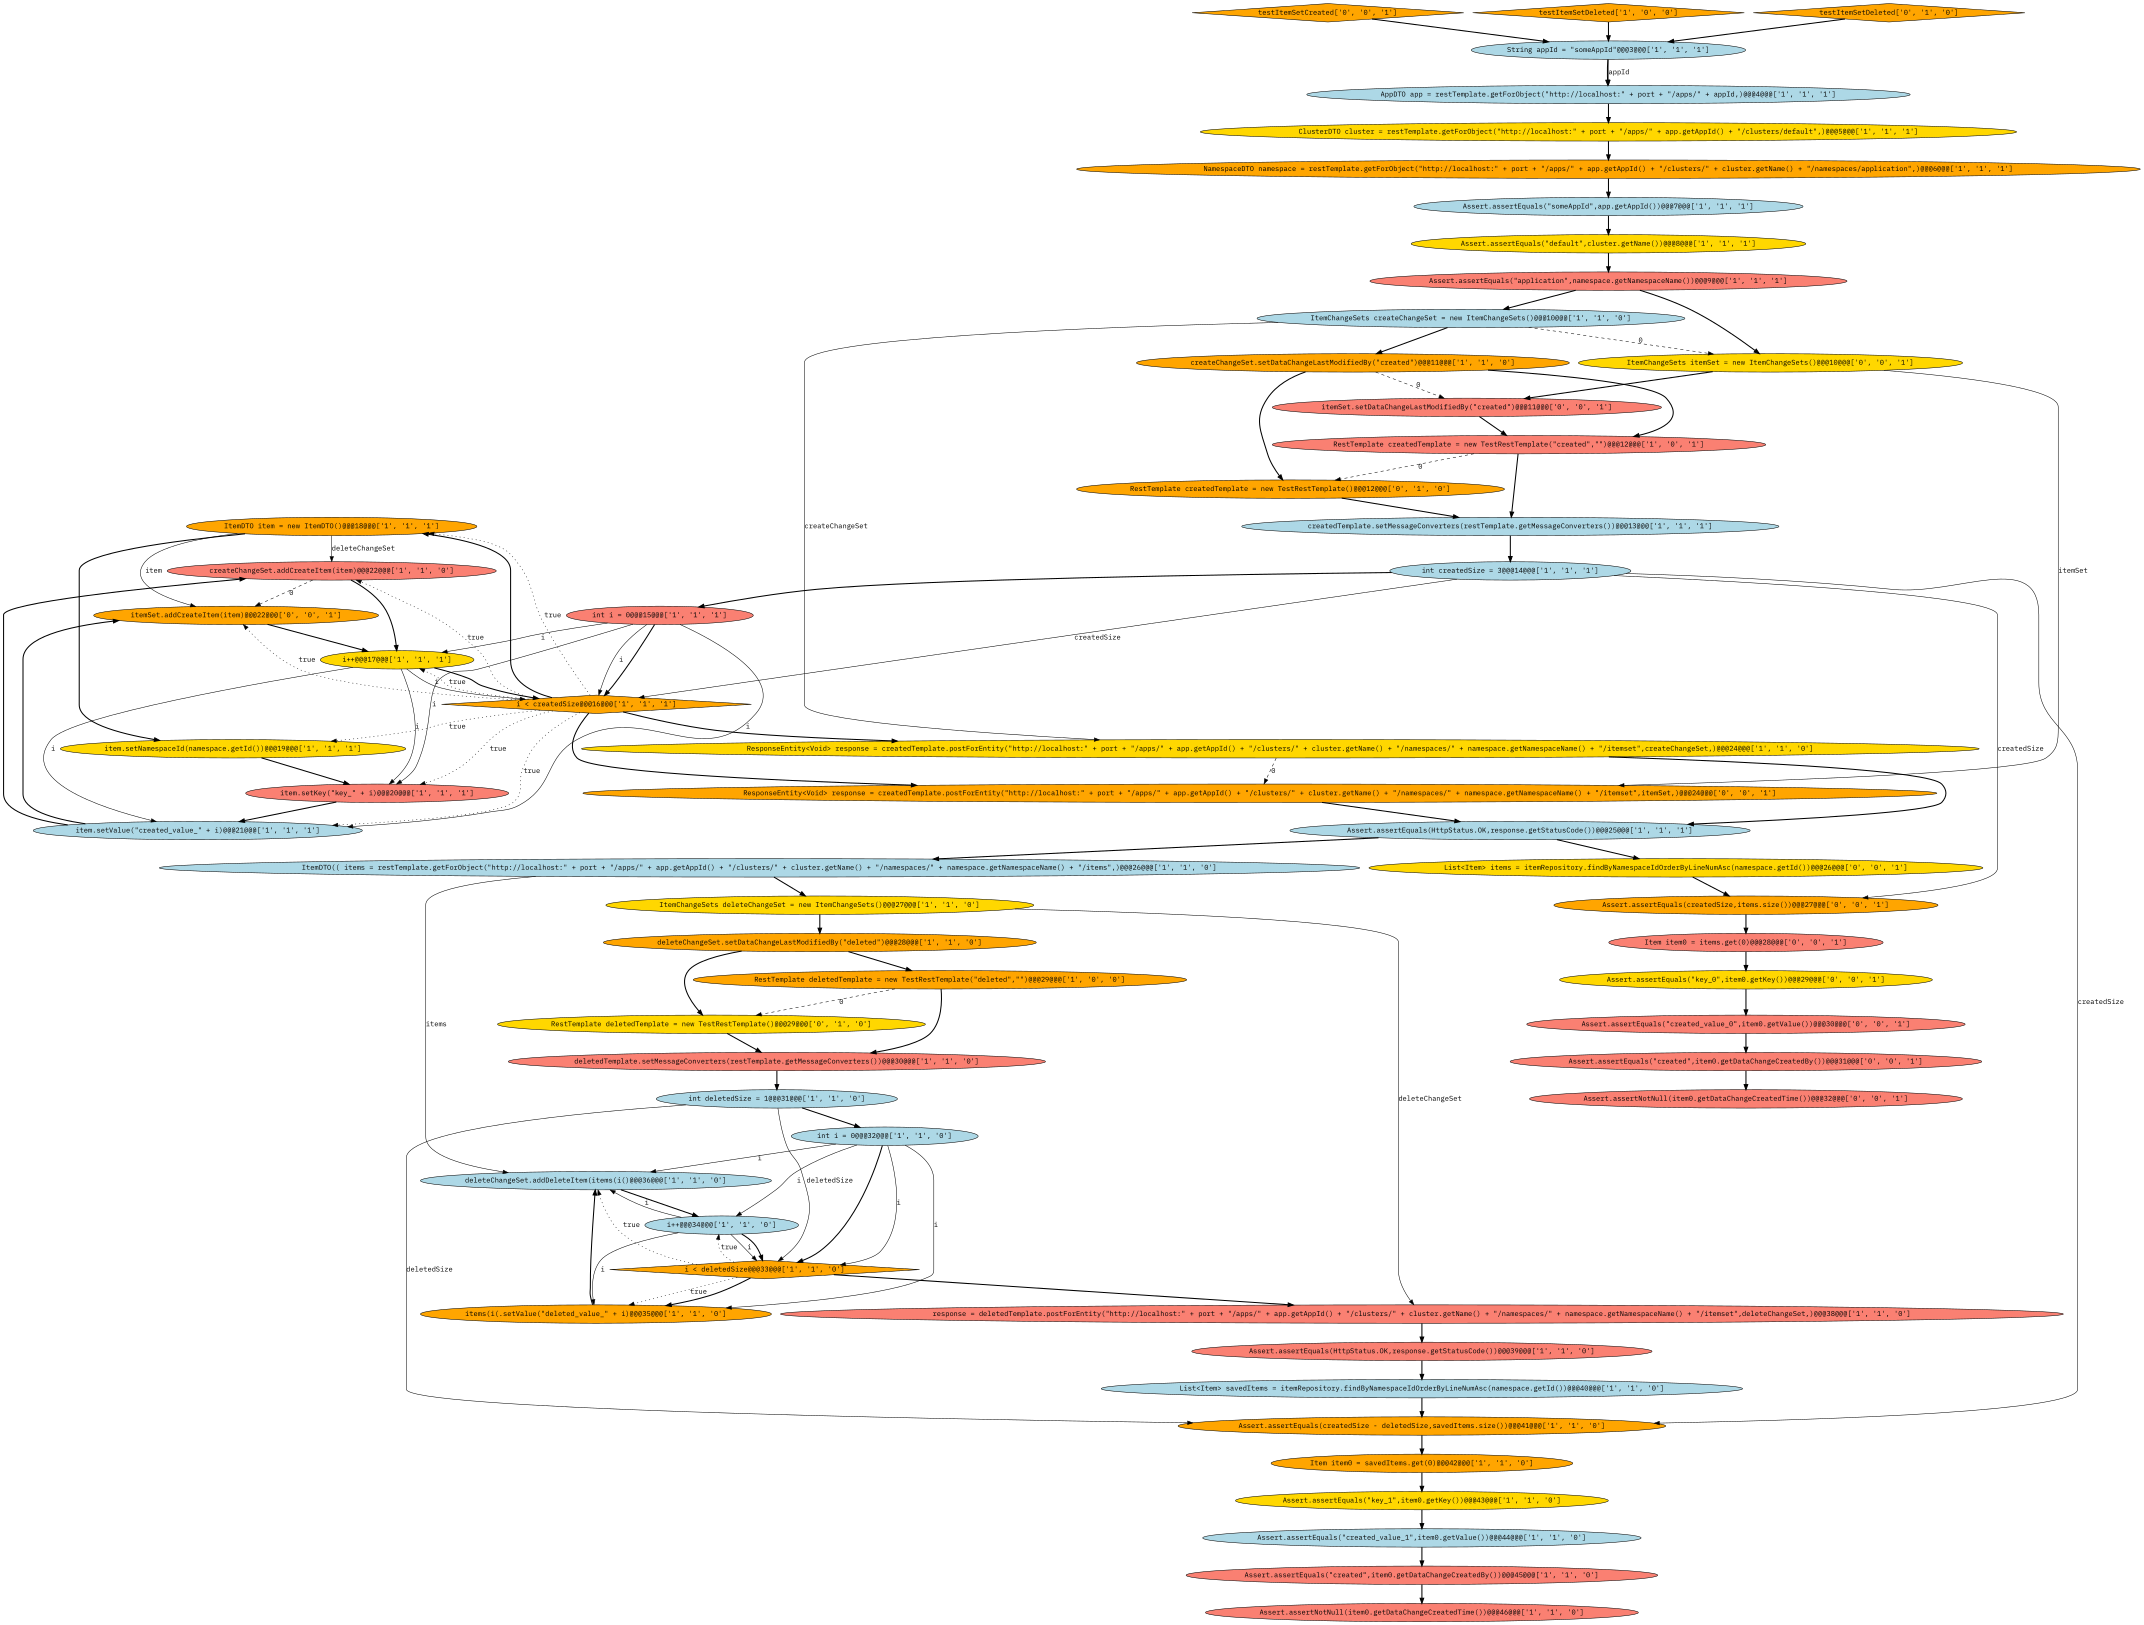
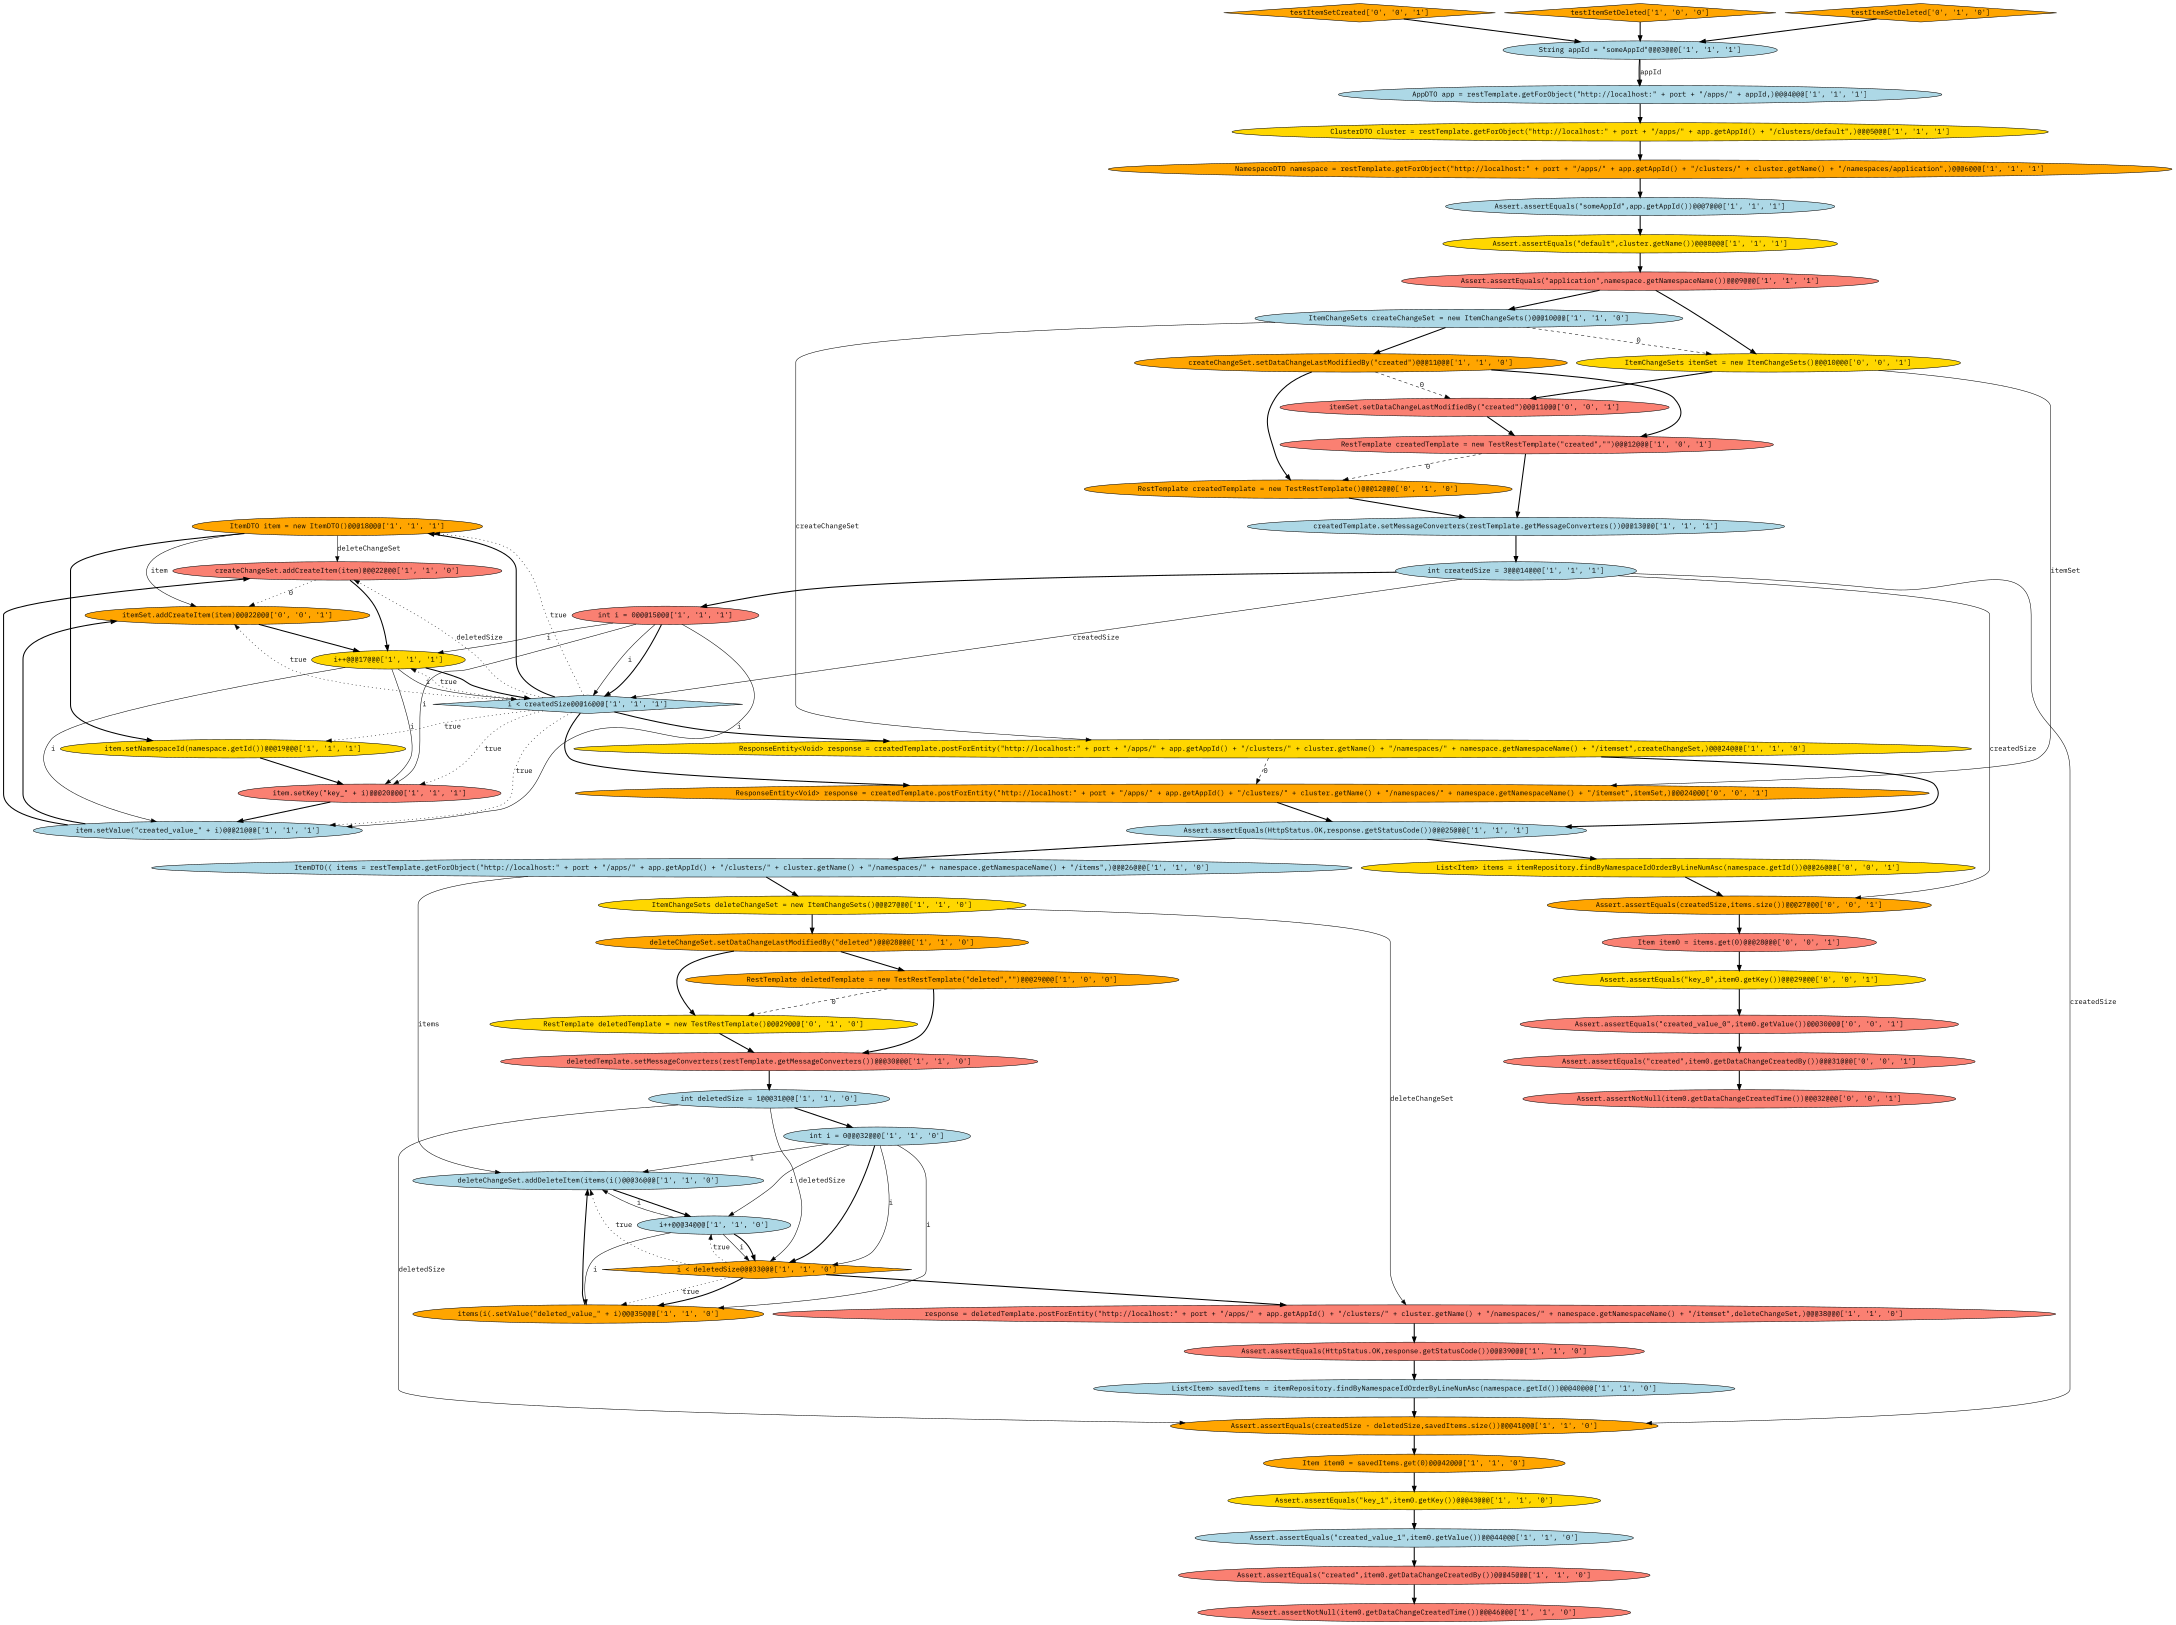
(286, 592) -> (285, 592)
(476, 638) -> (480, 638)
(596, 704) -> (588, 704)
